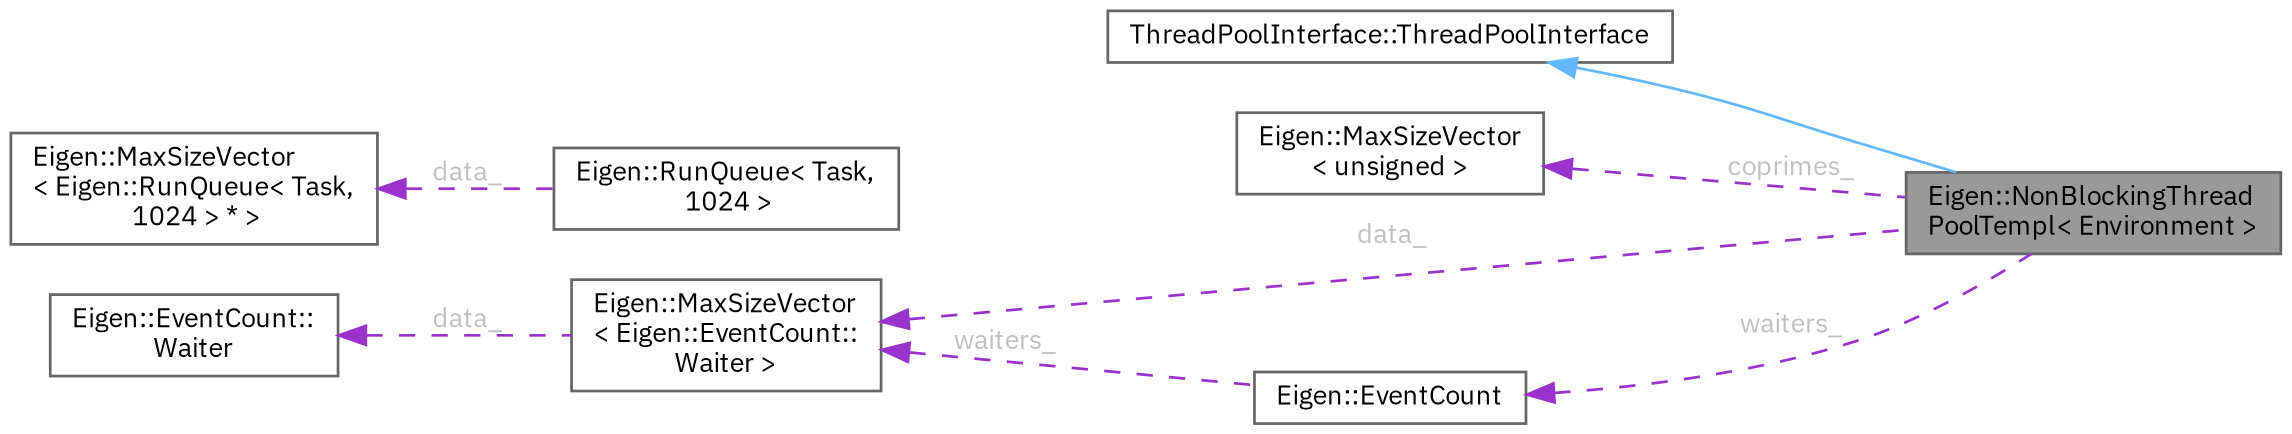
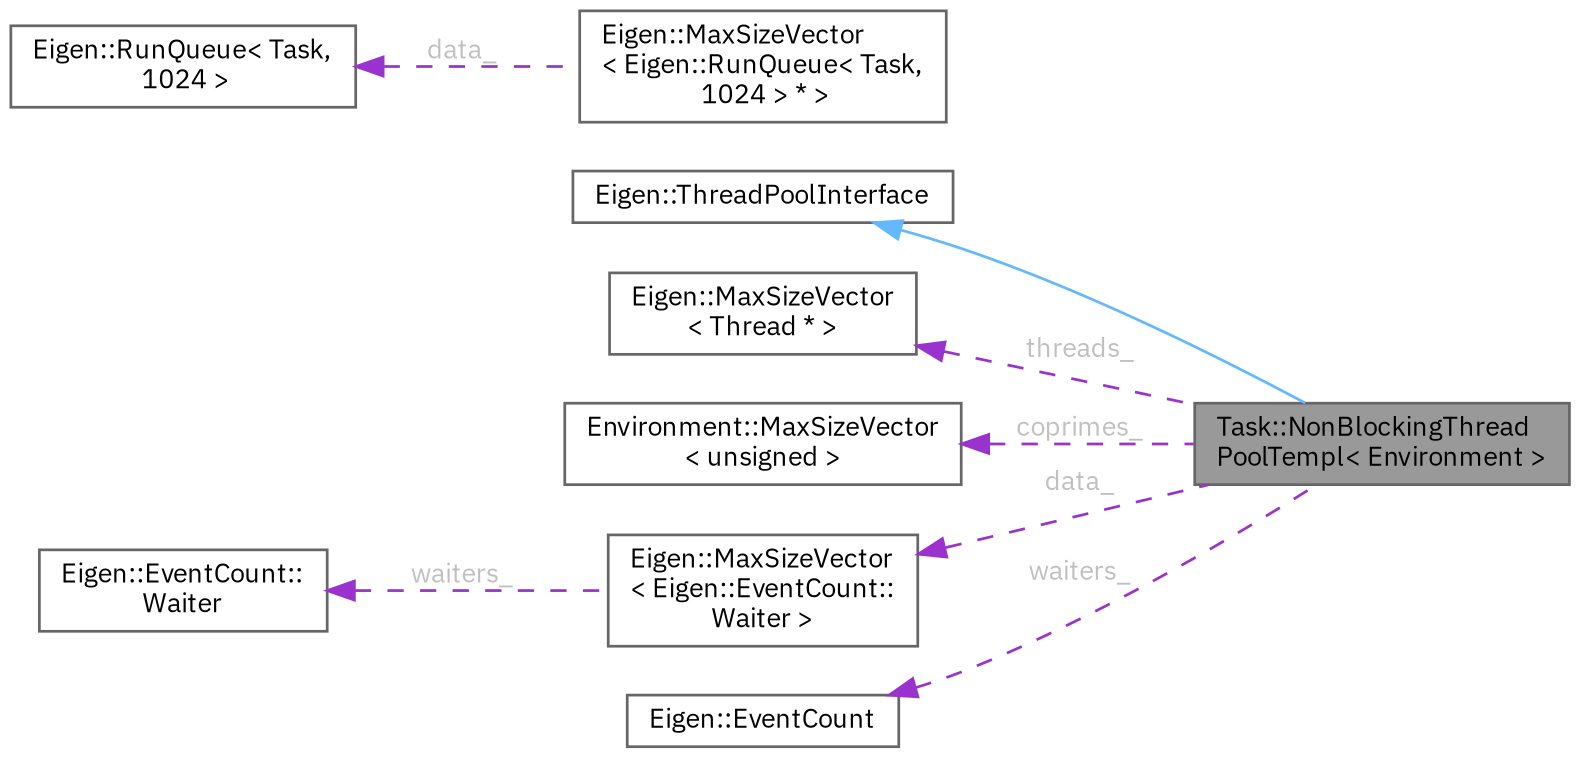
(1390, 37) -> (763, 197)
(1390, 153) -> (763, 444)
(480, 189) -> (481, 67)
(2093, 213) -> (1382, 444)
none -> (763, 314)
(466, 320) -> (460, 576)
(1081, 369) -> none
